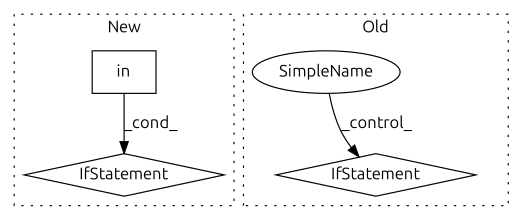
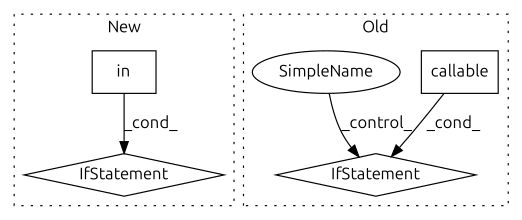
none -> (460, 72)
